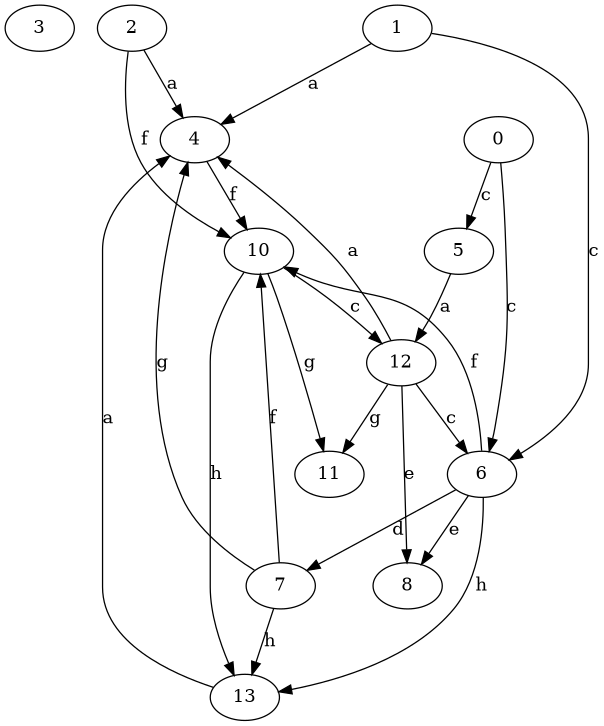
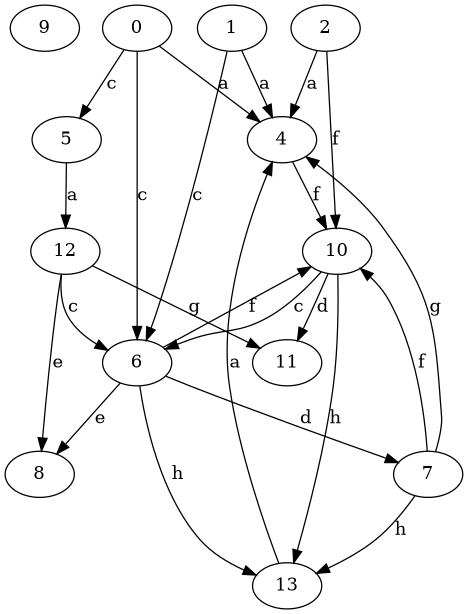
(40, 28) -> (45, 28)
(320, 243) -> (204, 80)
(329, 299) -> (257, 323)
(310, 363) -> (323, 307)
